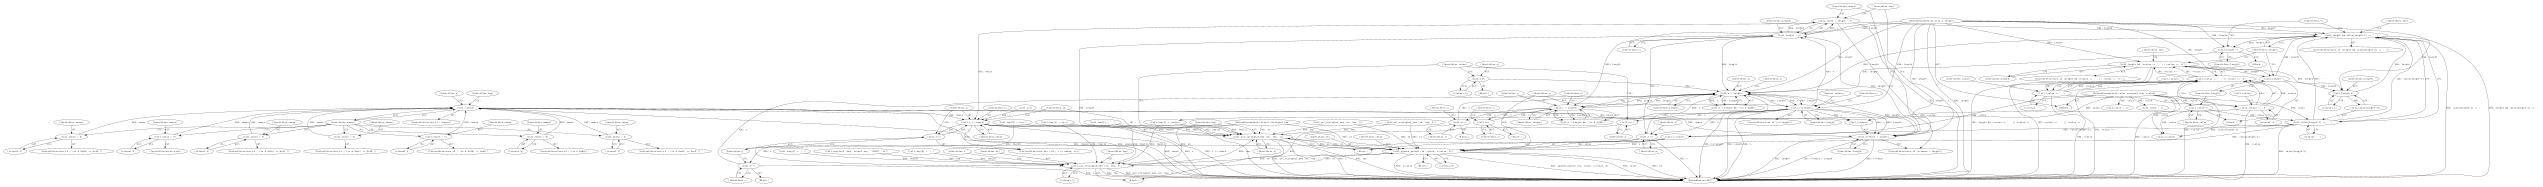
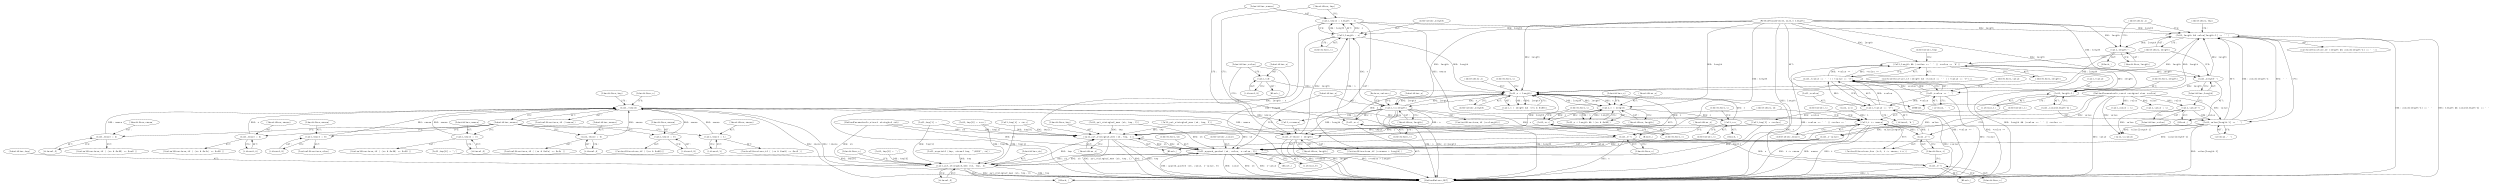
(1993, 117) -> (1561, 143)
(317, 122) -> (255, 122)
none -> (250, 151)
